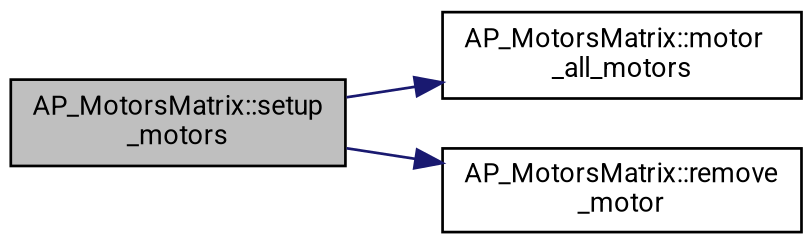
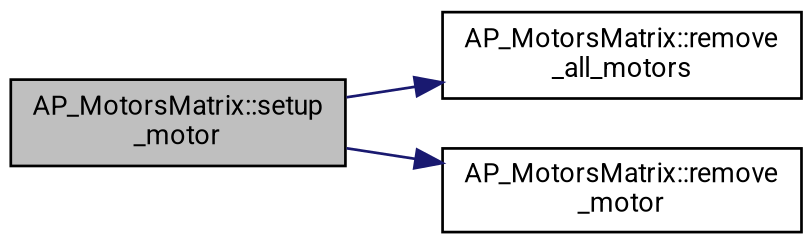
(622, 55) -> (622, 55)
(178, 123) -> (178, 123)
